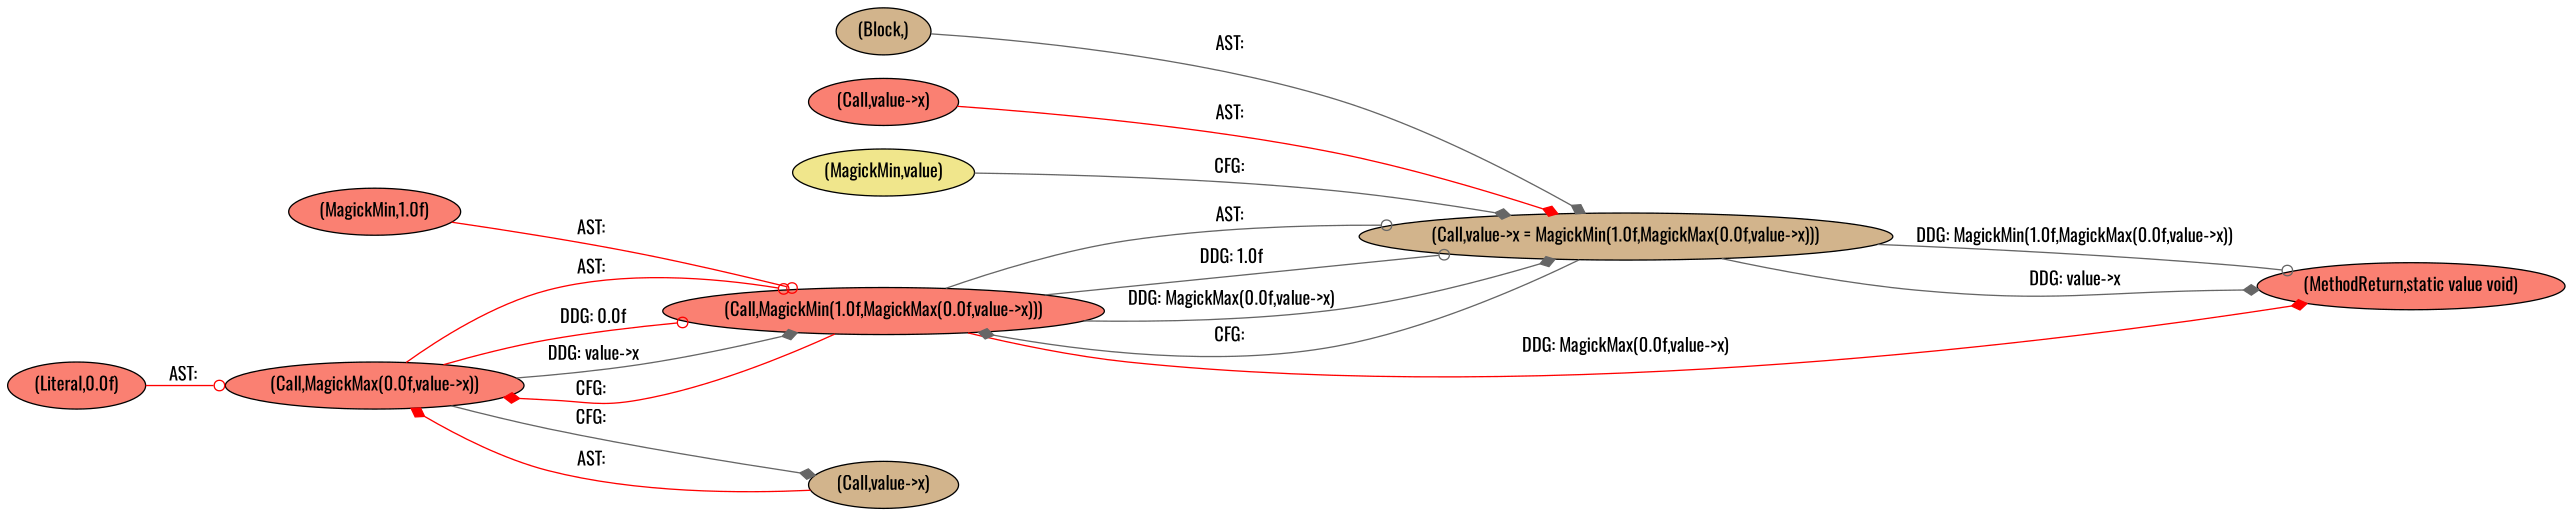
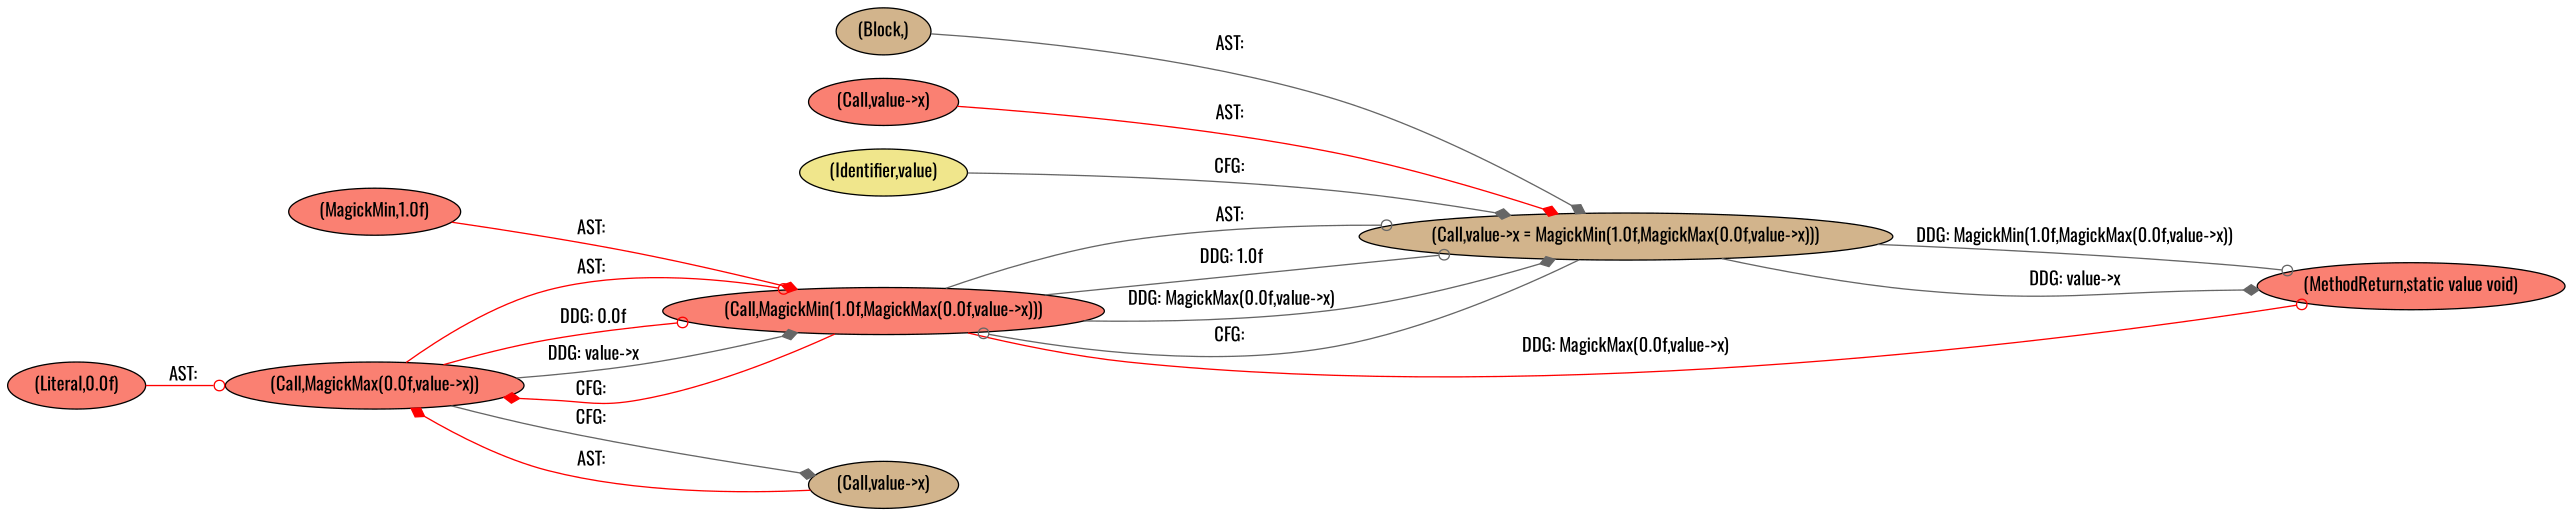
(884, 173) -> (884, 173)
(620, 250) -> (617, 249)
(1294, 352) -> (1291, 353)
(1630, 373) -> (1633, 373)
